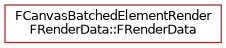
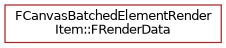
(113, 24) -> (113, 24)
